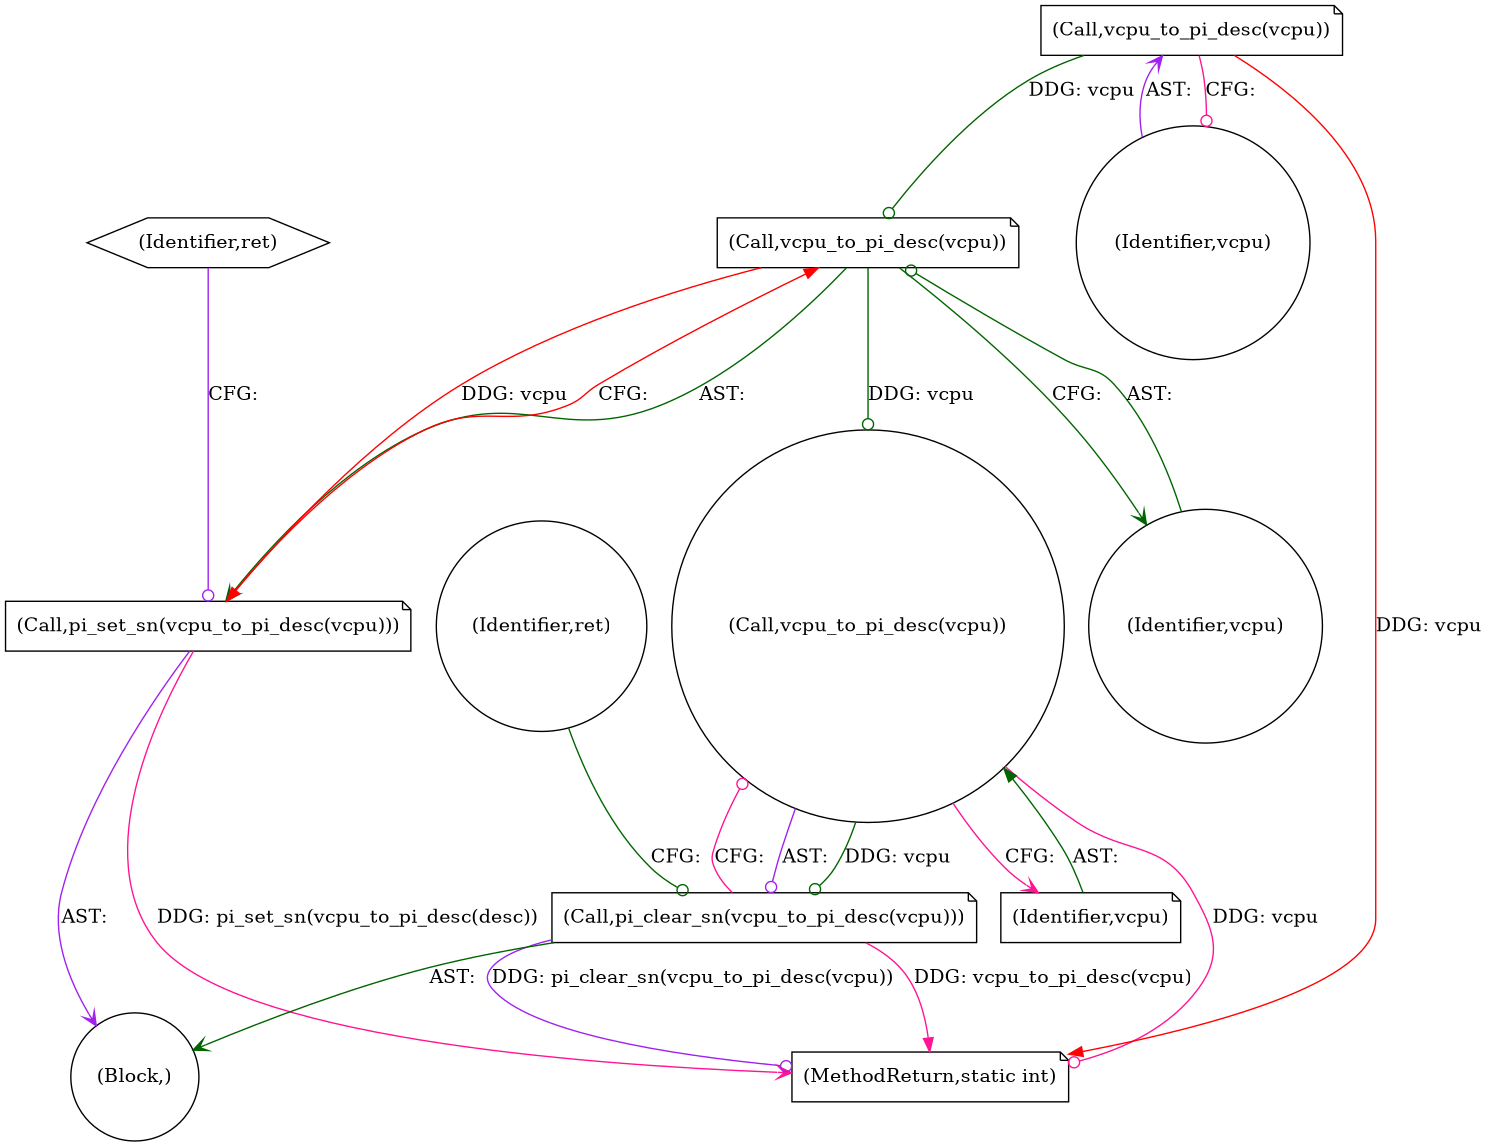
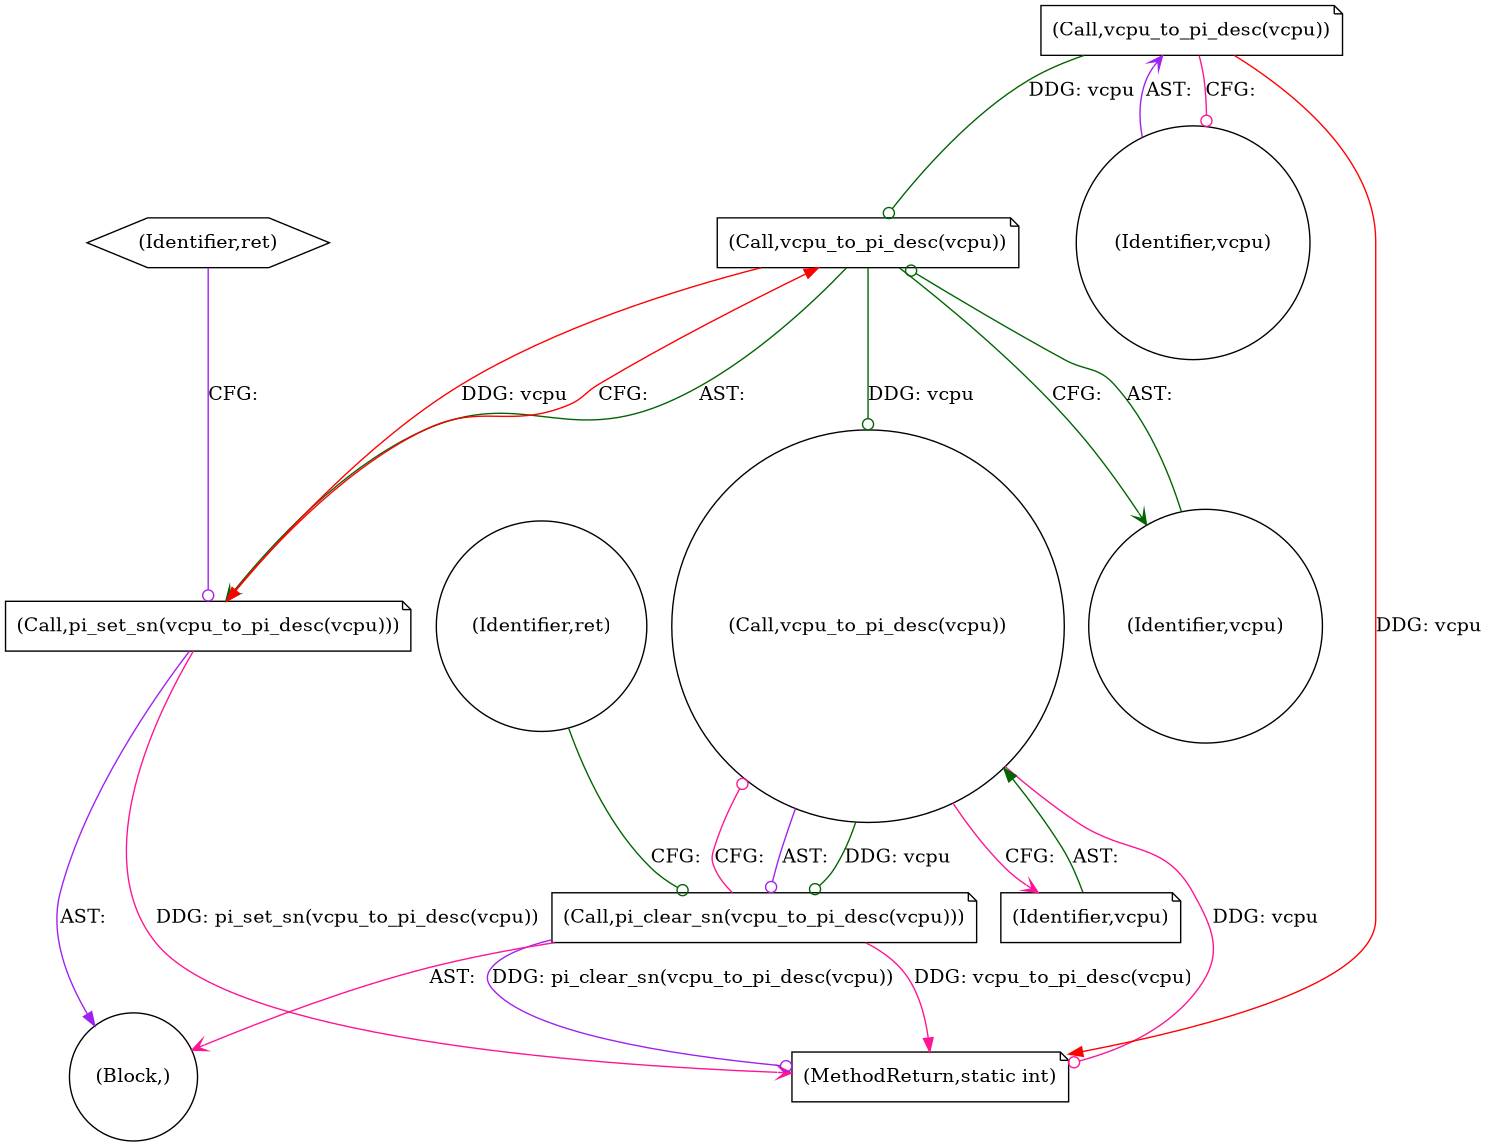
(86, 823) -> (85, 823)
(348, 918) -> (347, 918)
(377, 982) -> (376, 982)
